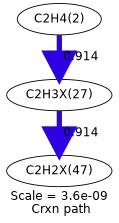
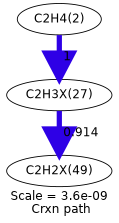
(79, 57) -> (65, 57)
(59, 171) -> (59, 171)
